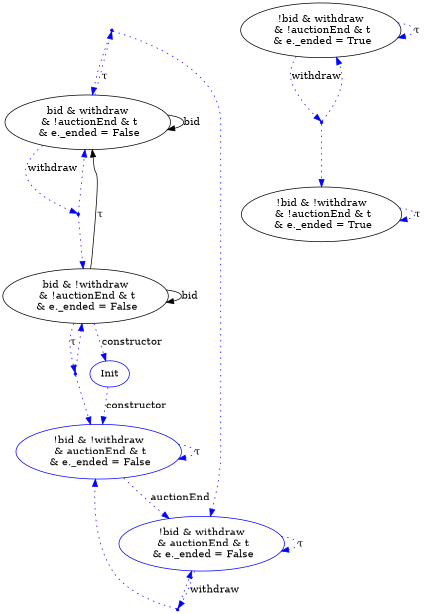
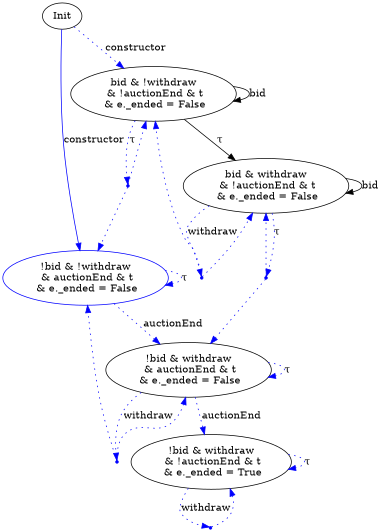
(322, 214) -> none
(99, 339) -> (96, 45)
(110, 374) -> (62, 16)
(106, 402) -> (63, 137)
none -> (199, 412)
(202, 544) -> (189, 370)
